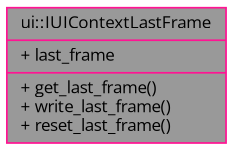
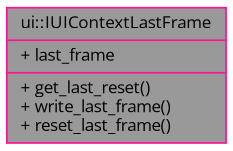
(89, 88) -> (86, 88)
